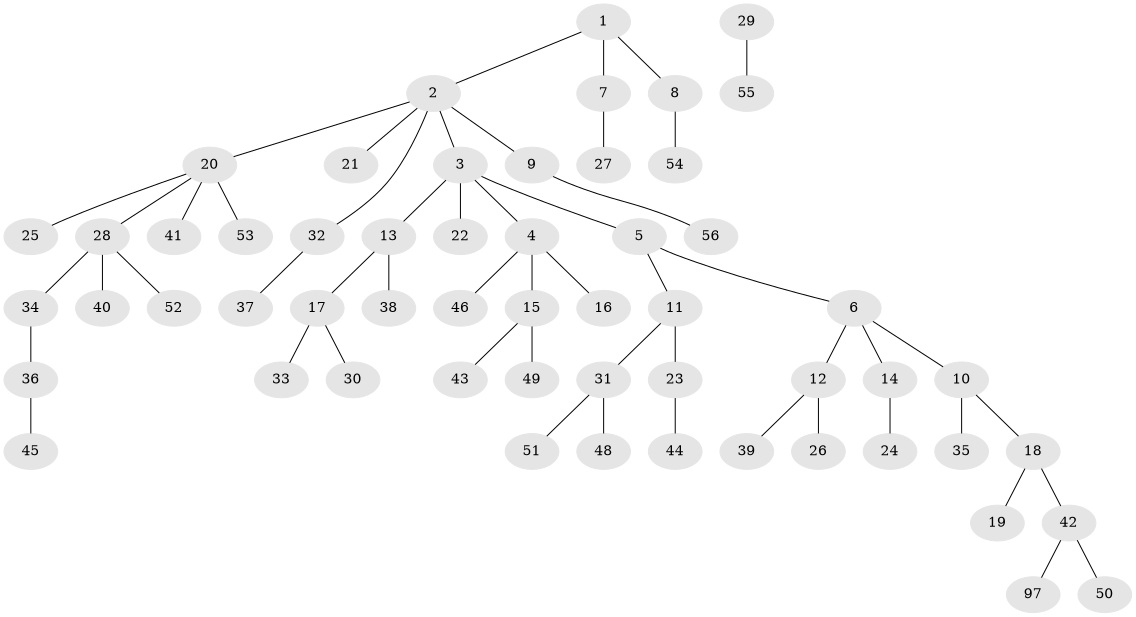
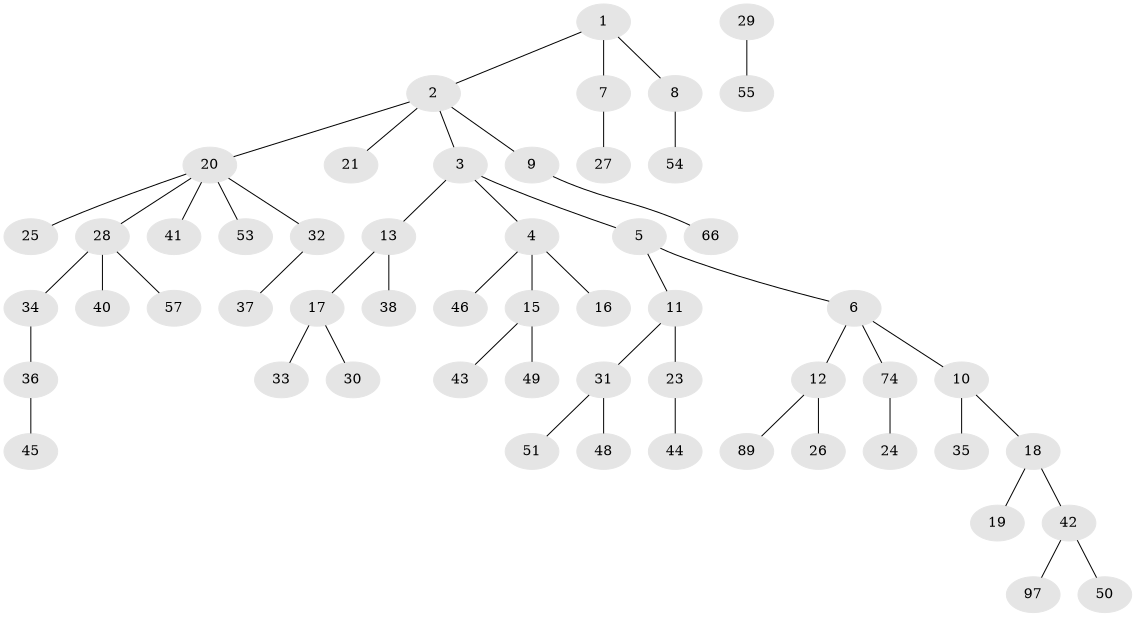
(392, 176) -> (264, 201)
(460, 237) -> none
(711, 237) -> (711, 237)
(174, 308) -> (174, 308)
(890, 380) -> (890, 380)
(747, 451) -> (747, 451)
